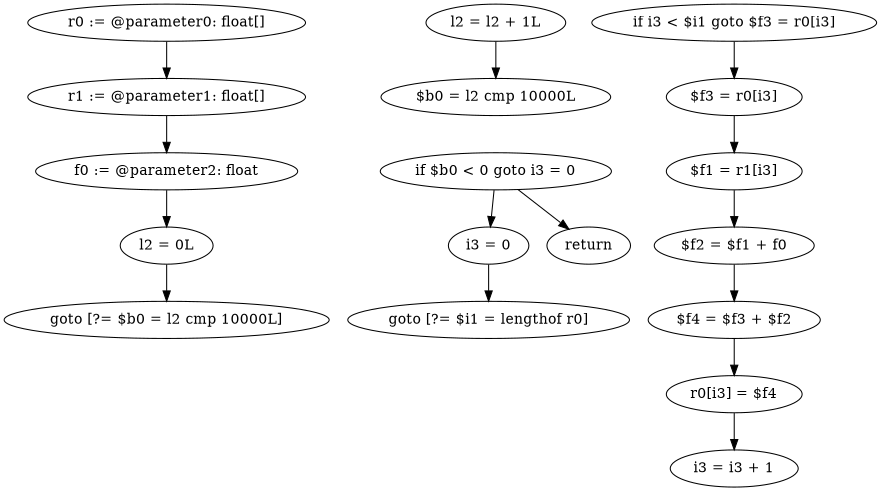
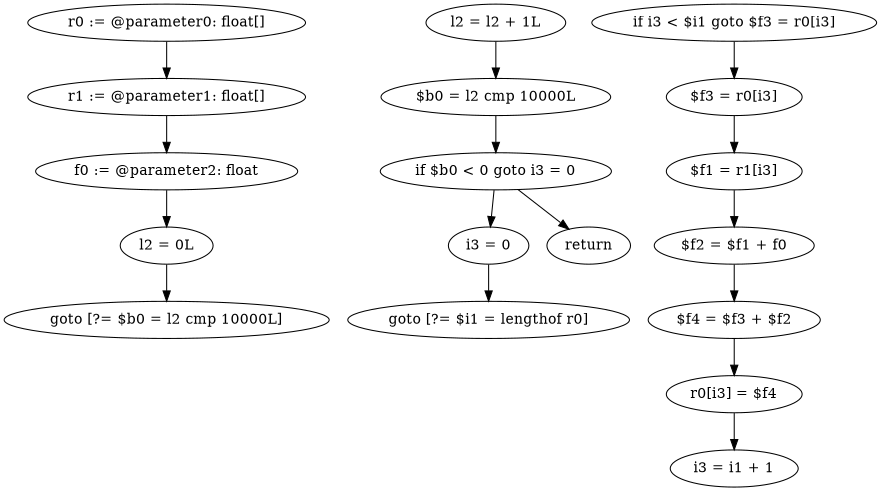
none -> (496, 129)
(734, 469) -> (734, 469)
